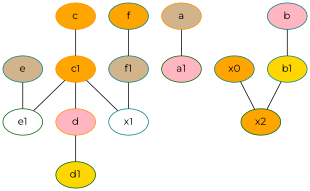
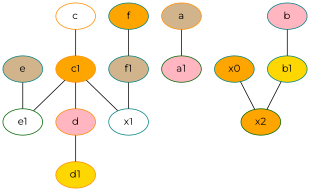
(76, 16) -> (76, 16)
(76, 175) -> (76, 175)
